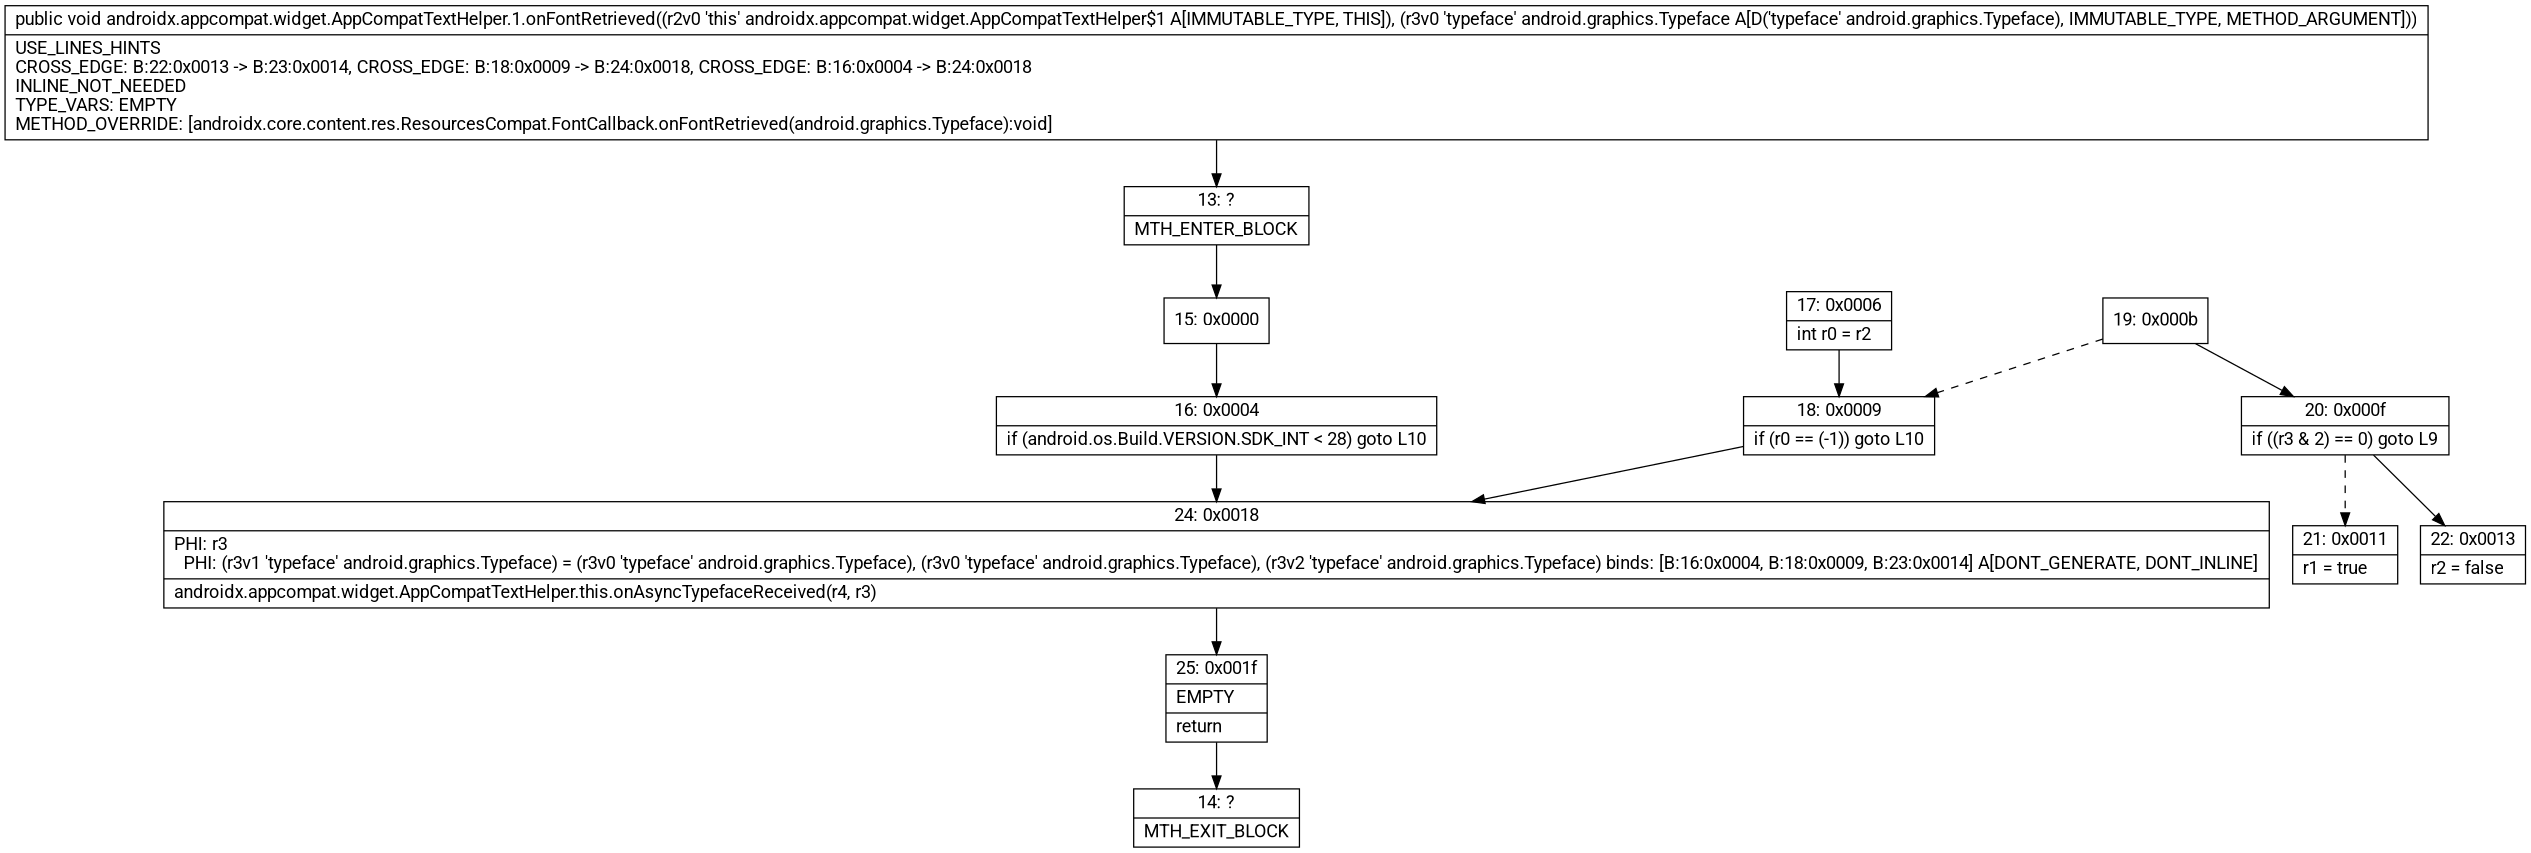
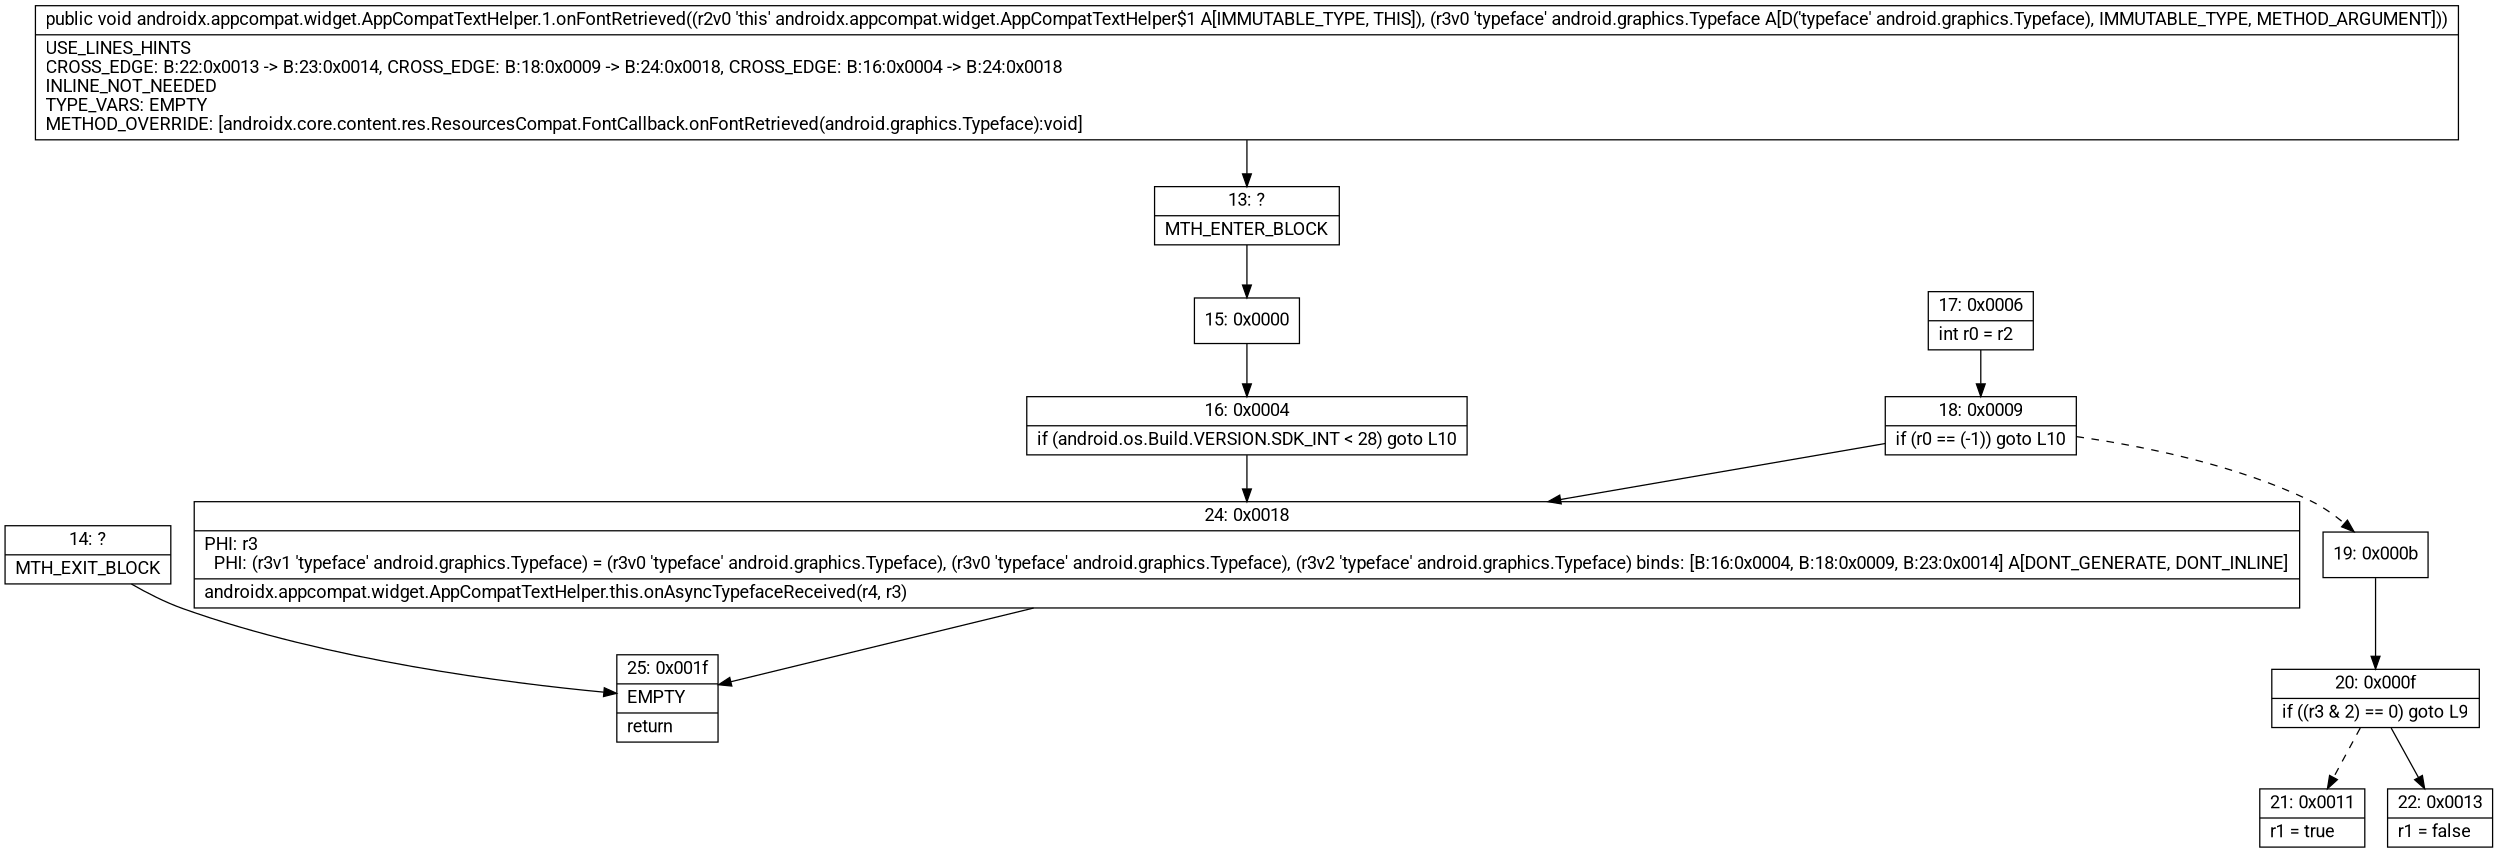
(2020, 366) -> (2215, 466)
(2467, 569) -> (2434, 832)
(1217, 759) -> (363, 657)
